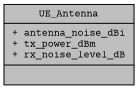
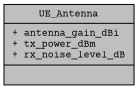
(69, 33) -> (66, 33)
